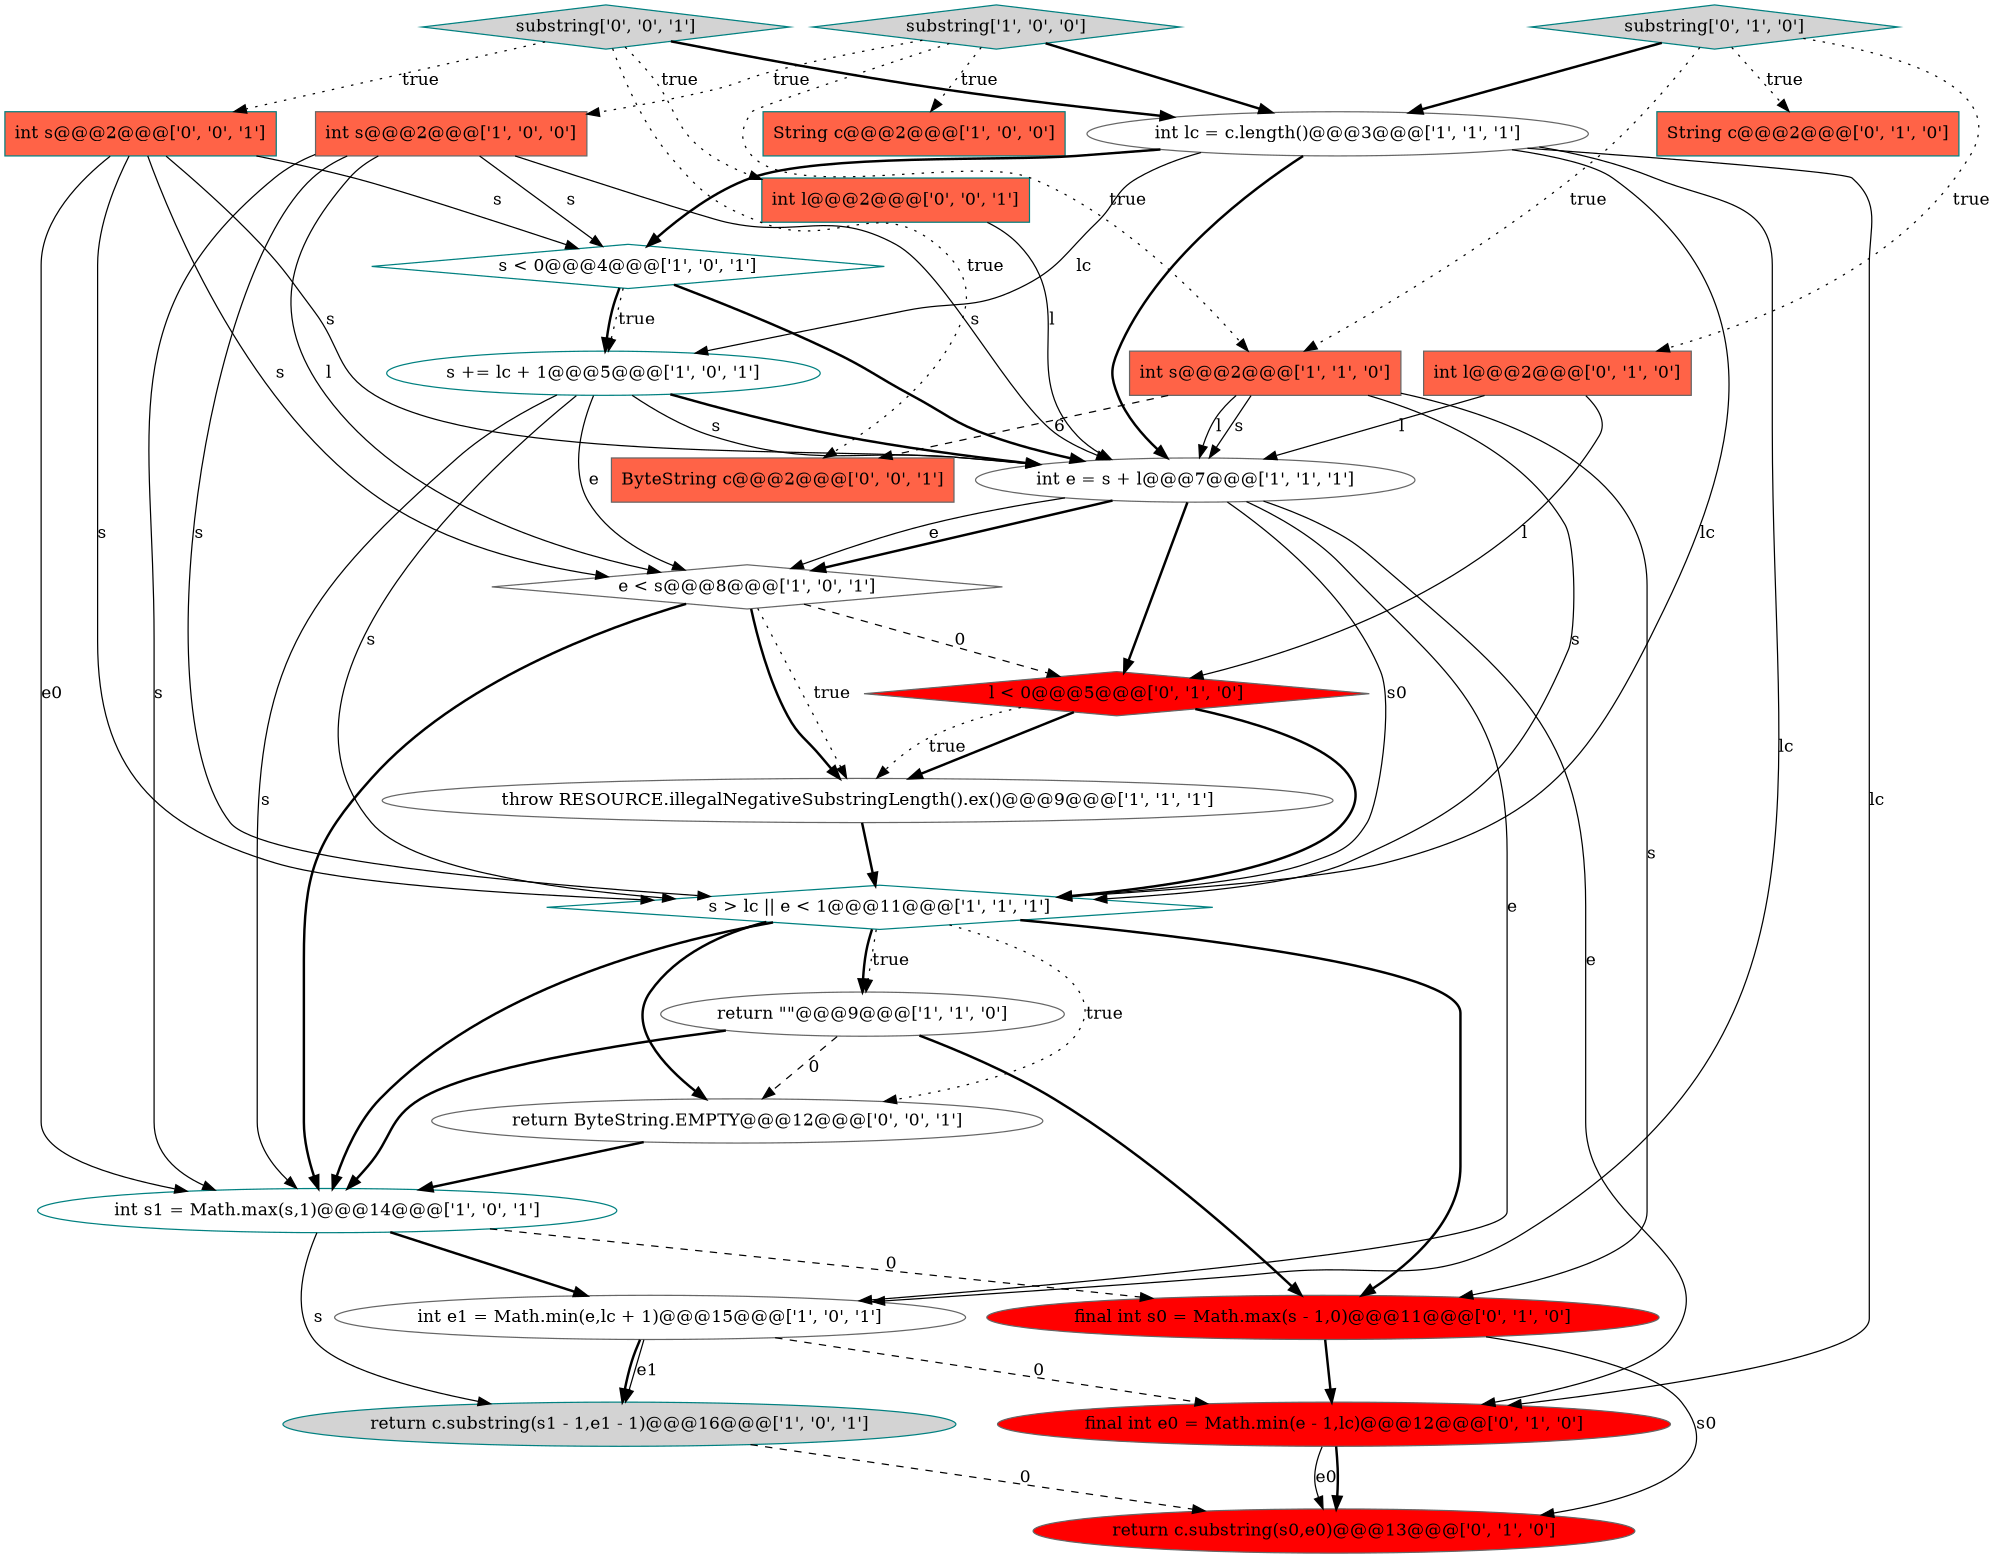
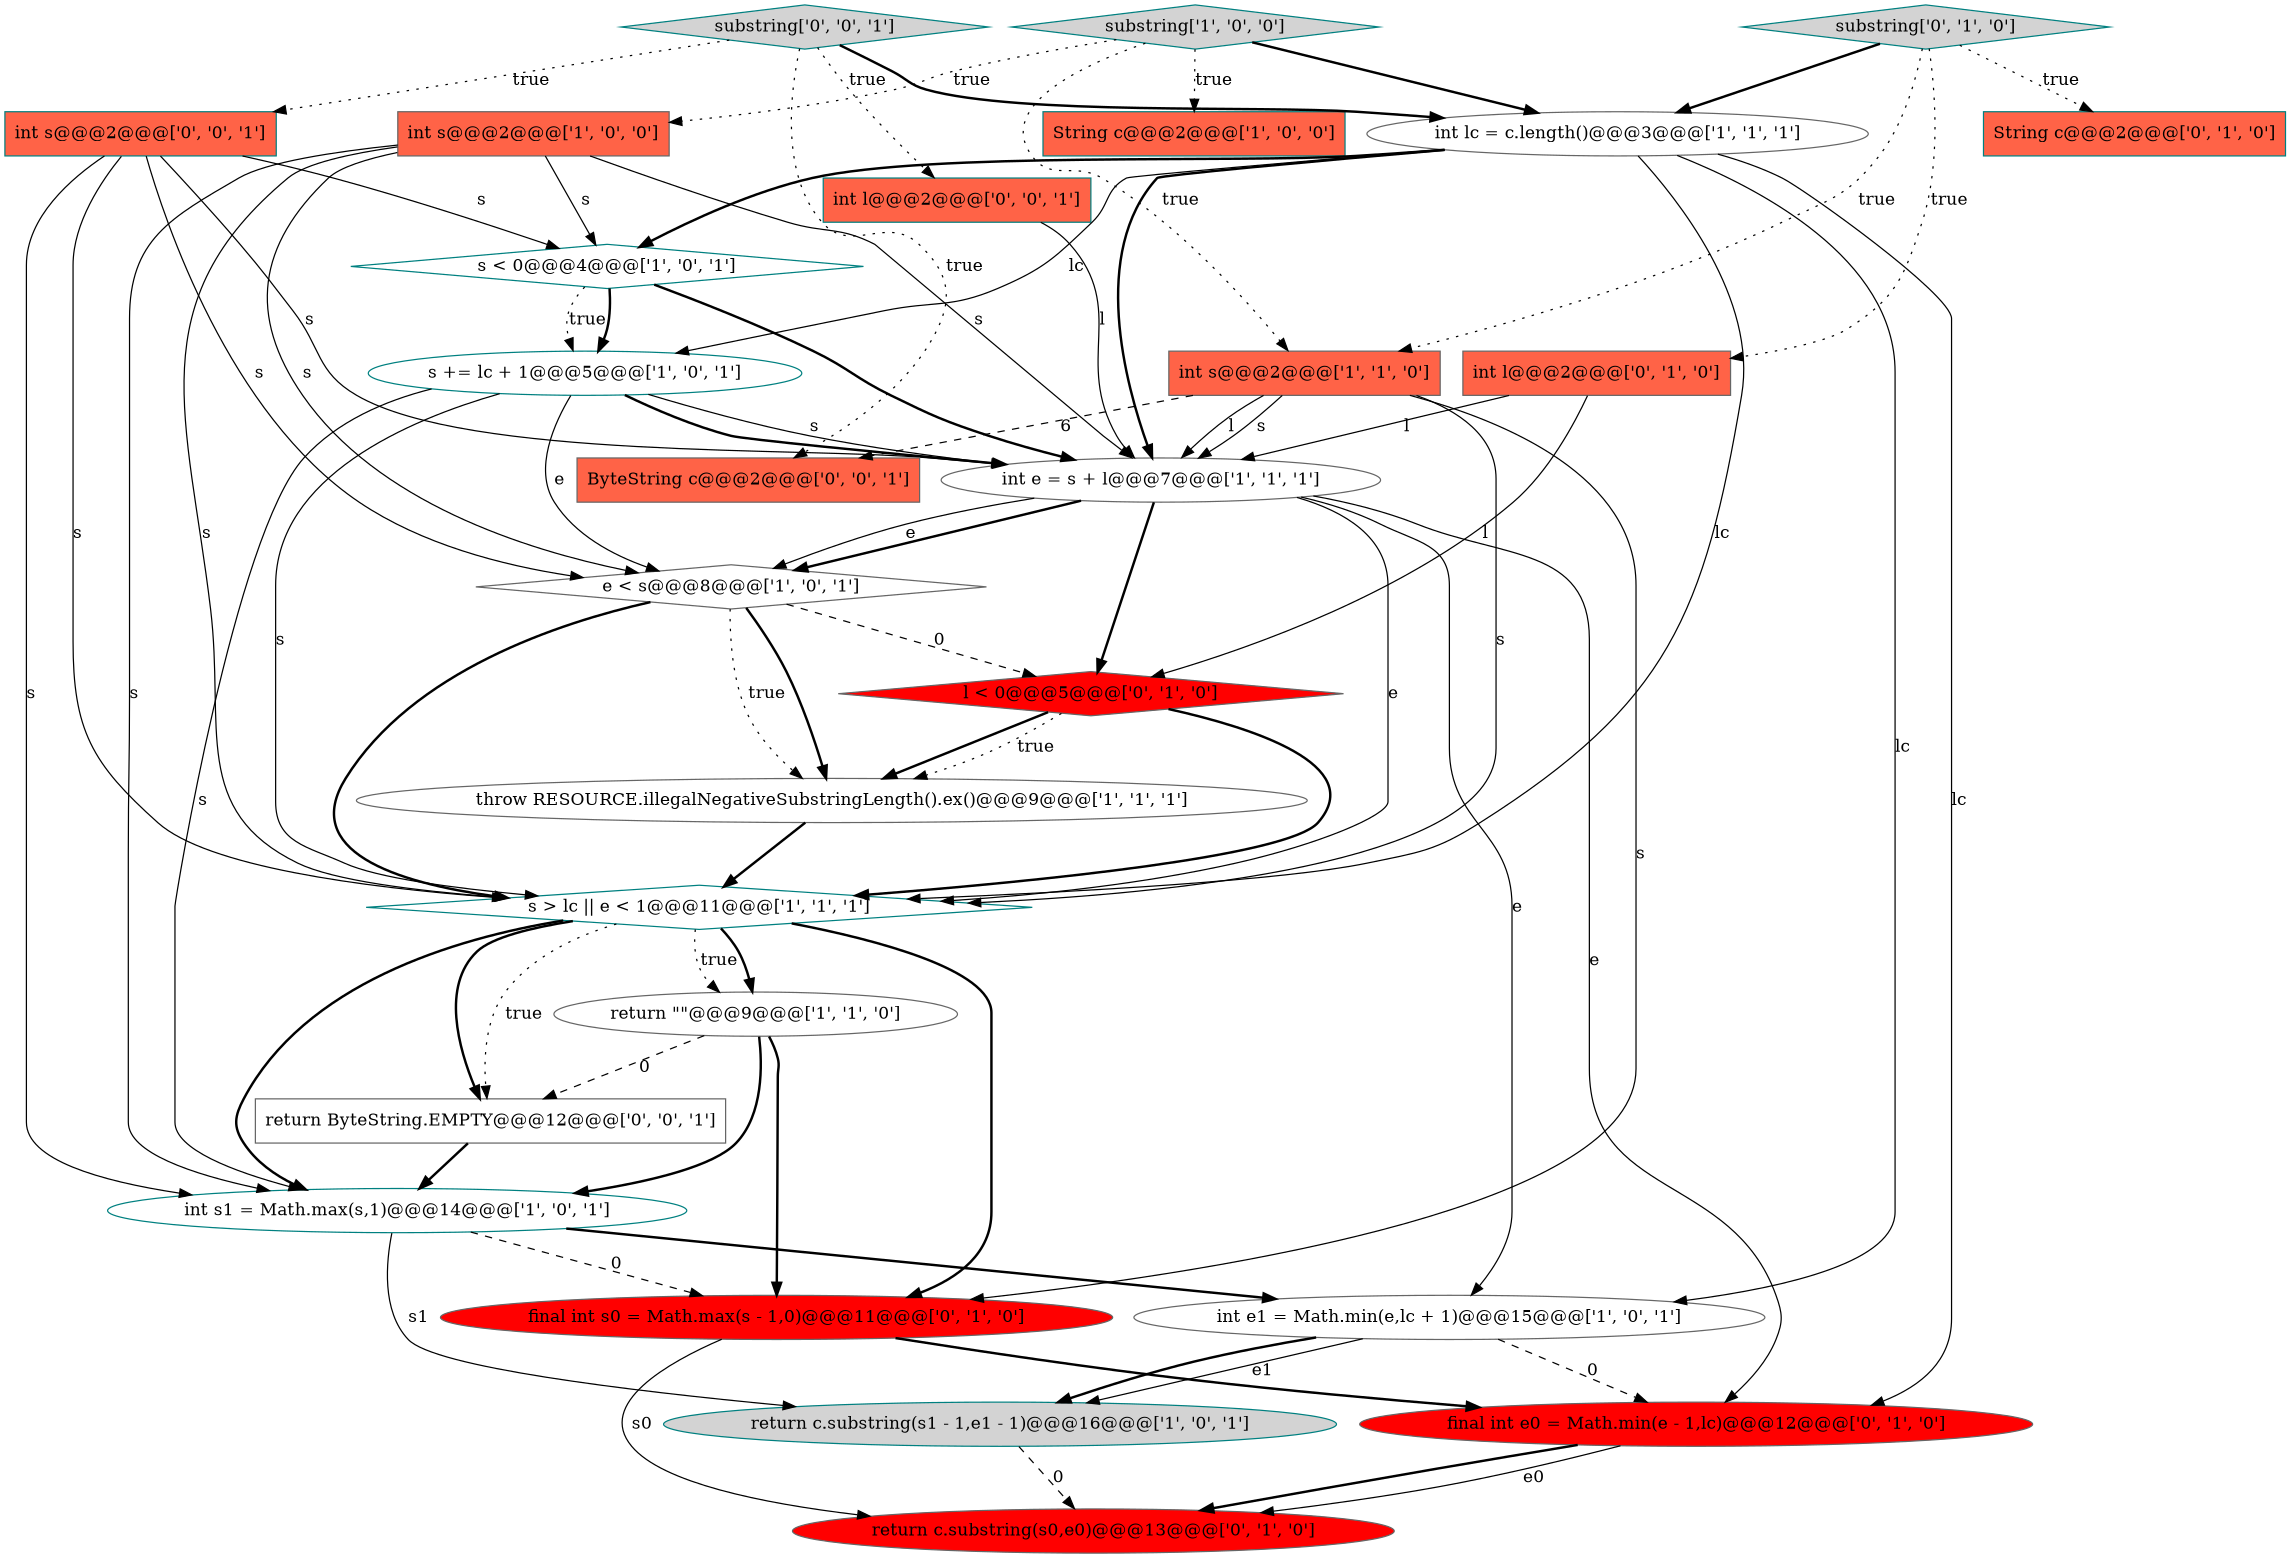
(329, 373) -> (308, 373)
(52, 694) -> (31, 694)
(1397, 694) -> (1394, 694)
(367, 784) -> (387, 729)
(737, 1121) -> (490, 1121)
(319, 1317) -> (419, 1317)
